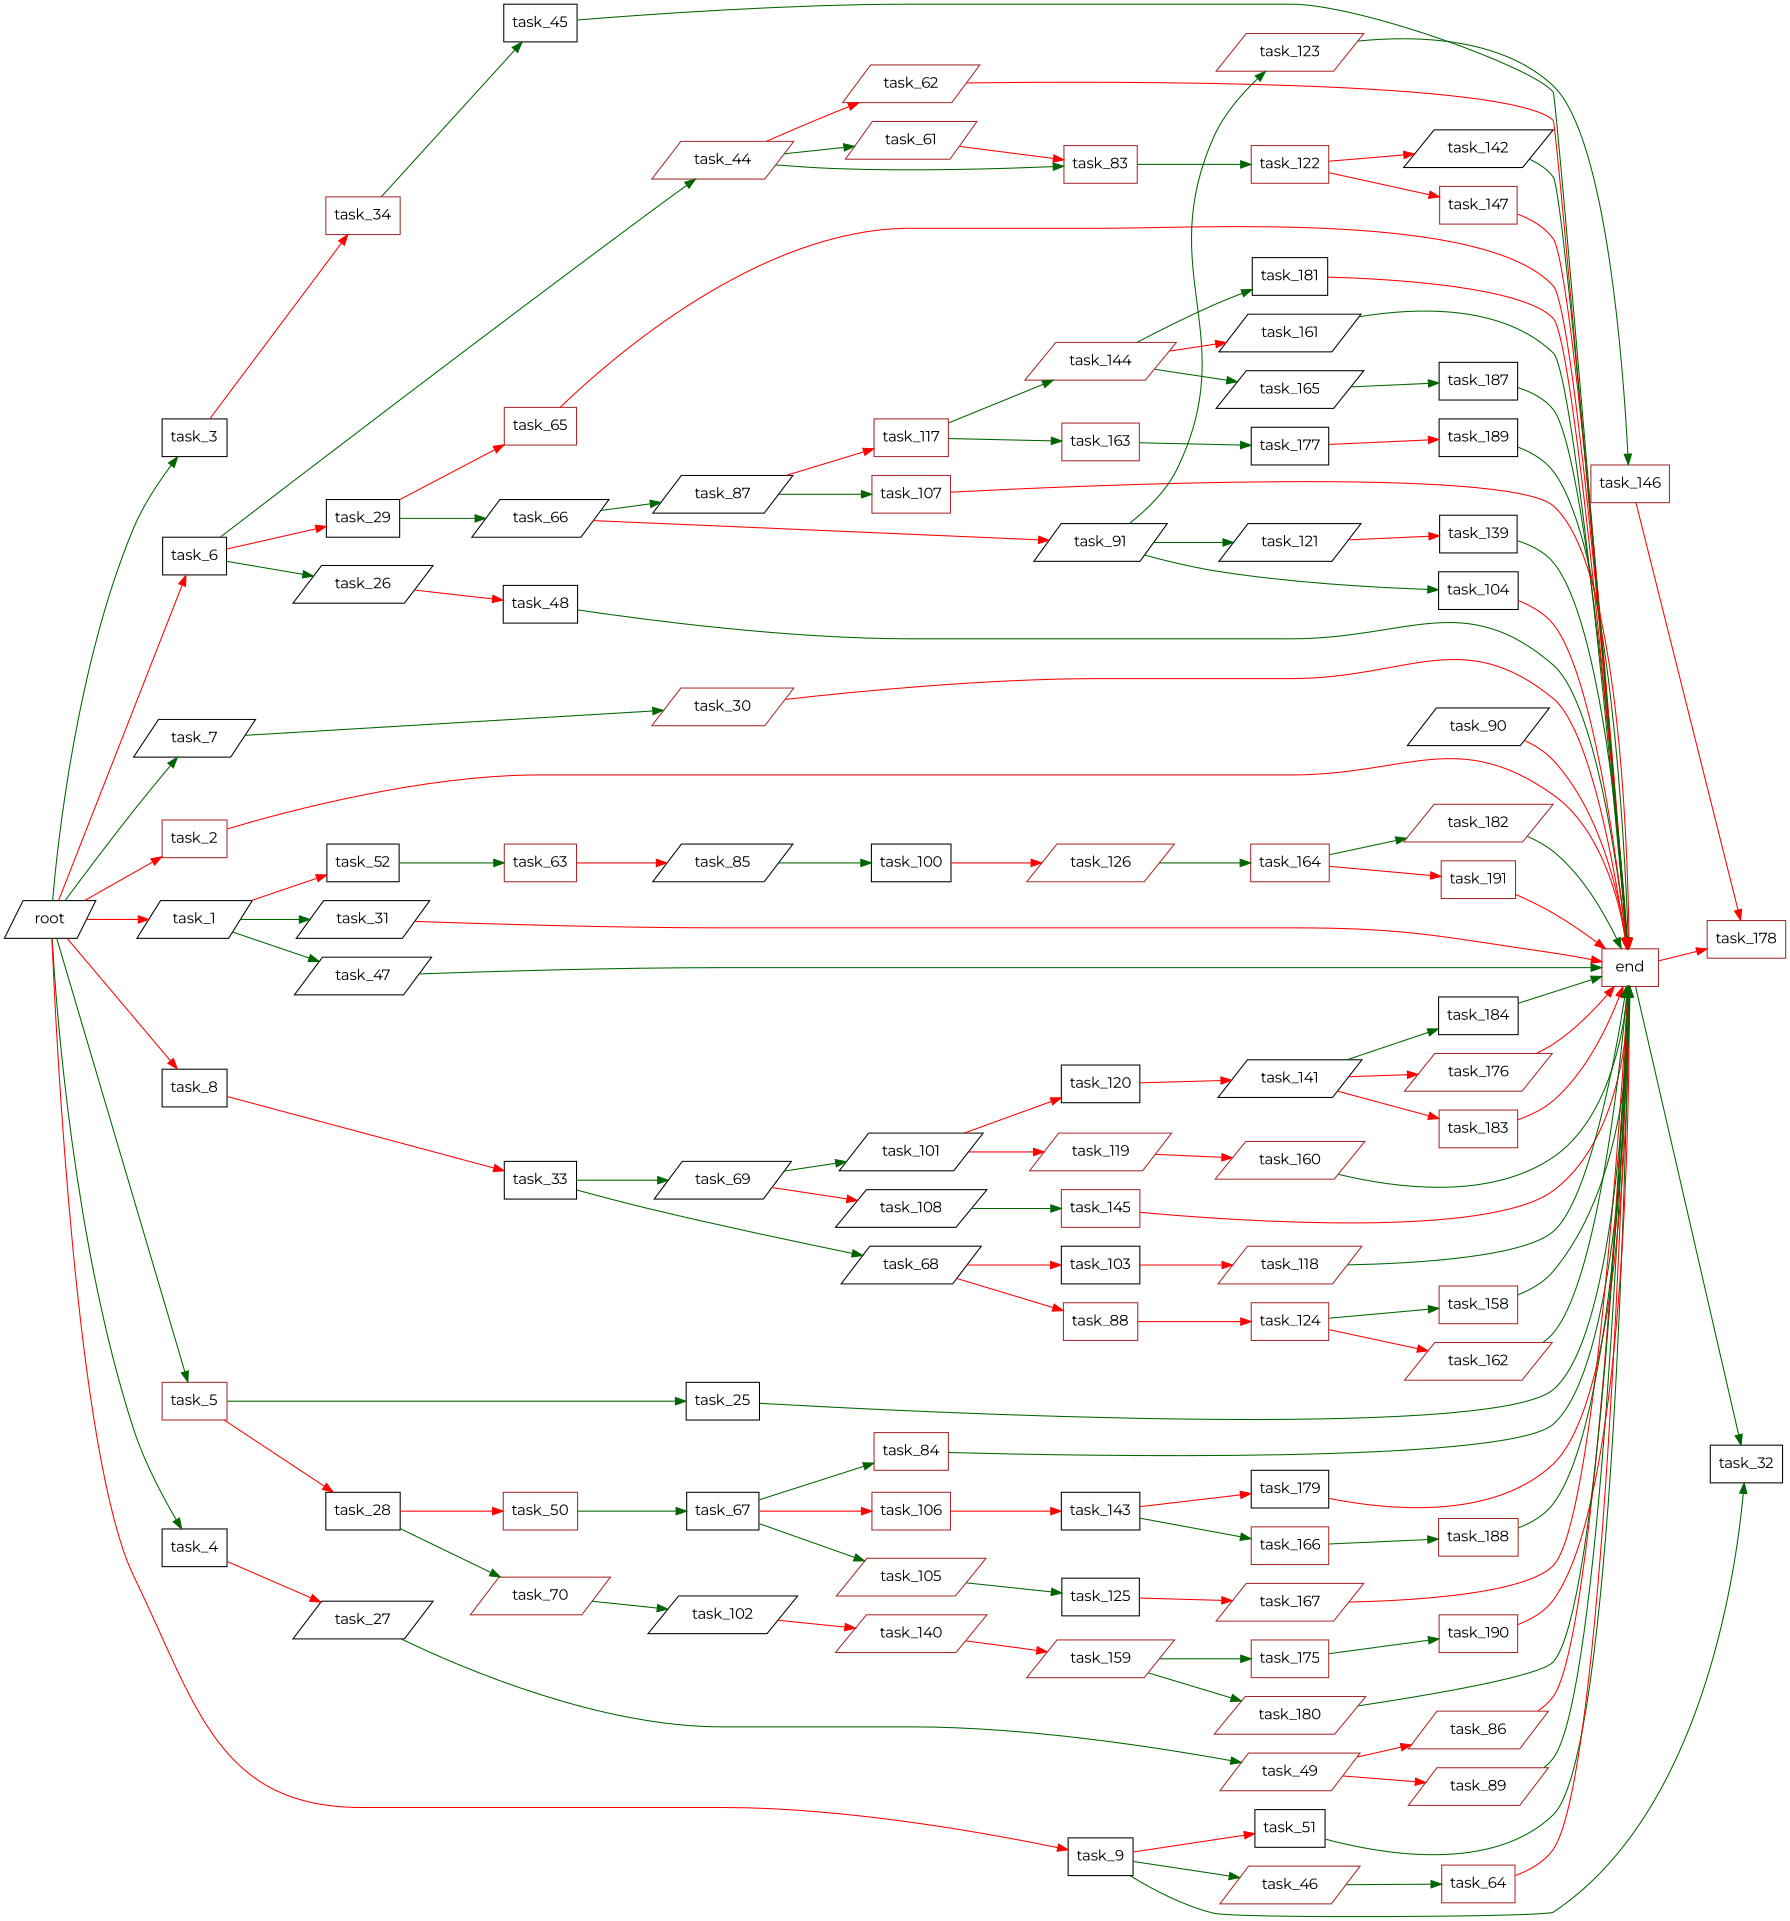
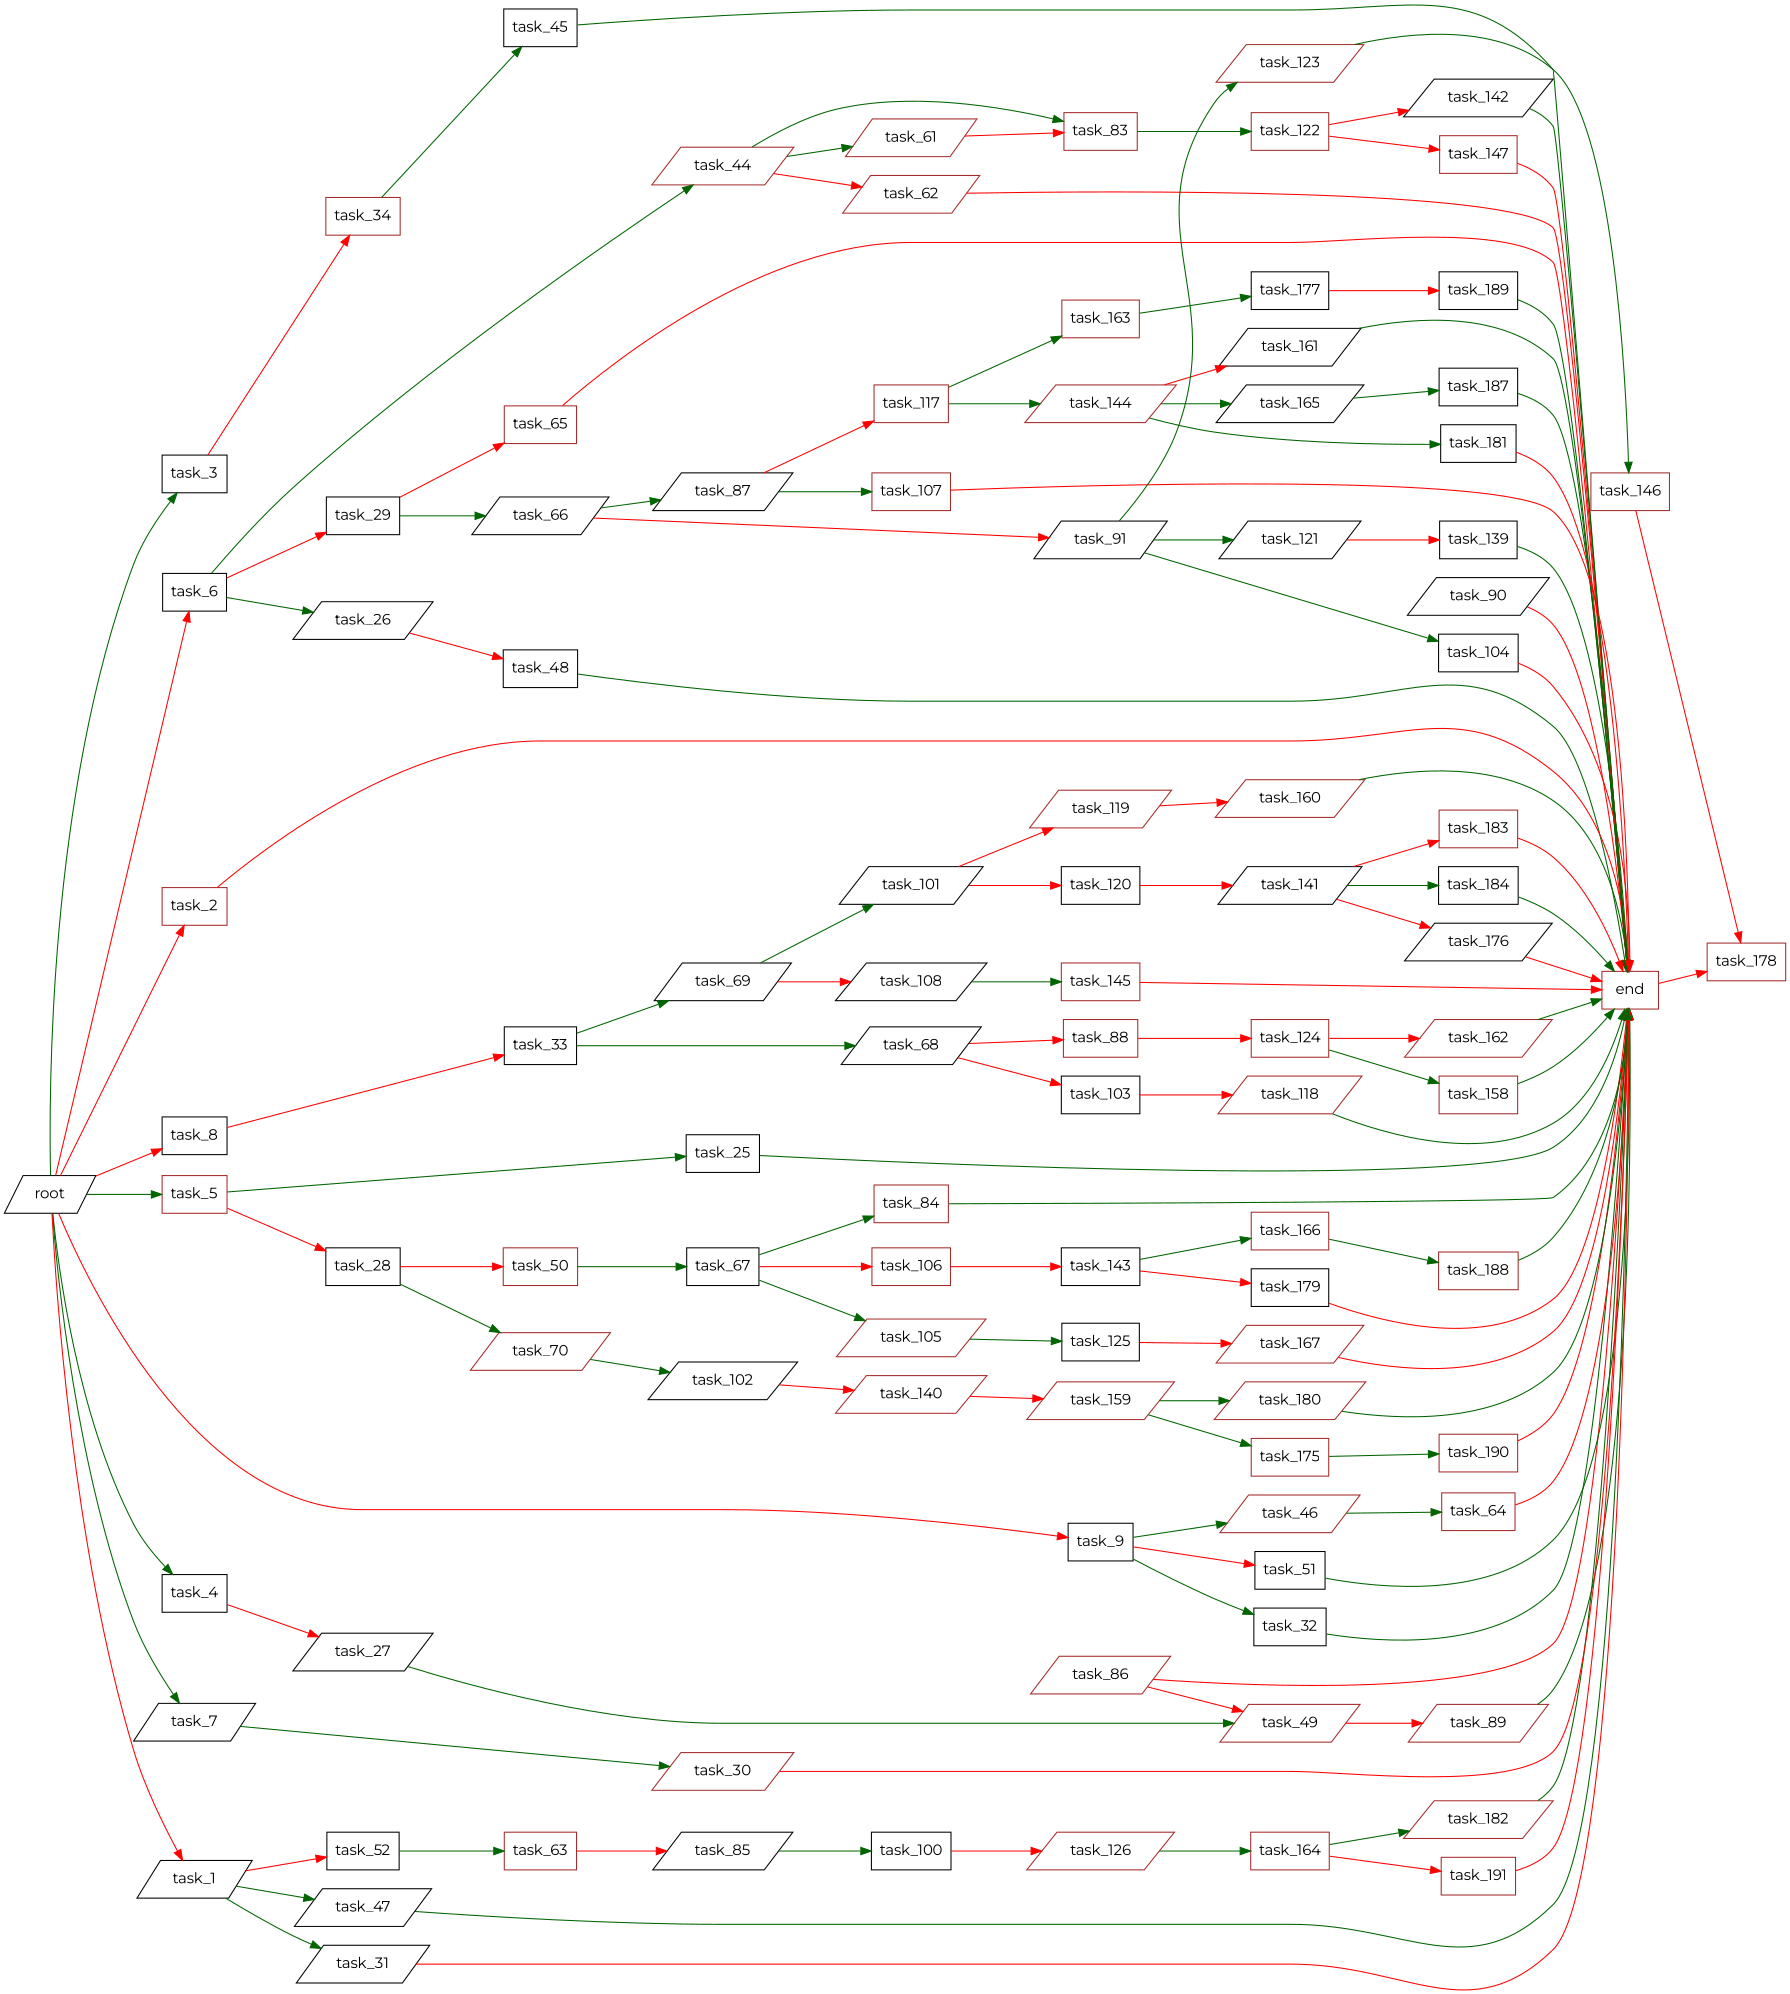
(1478, 1072) -> (1478, 942)
(1687, 1211) -> (1592, 1426)
(1379, 1752) -> (1190, 1698)
